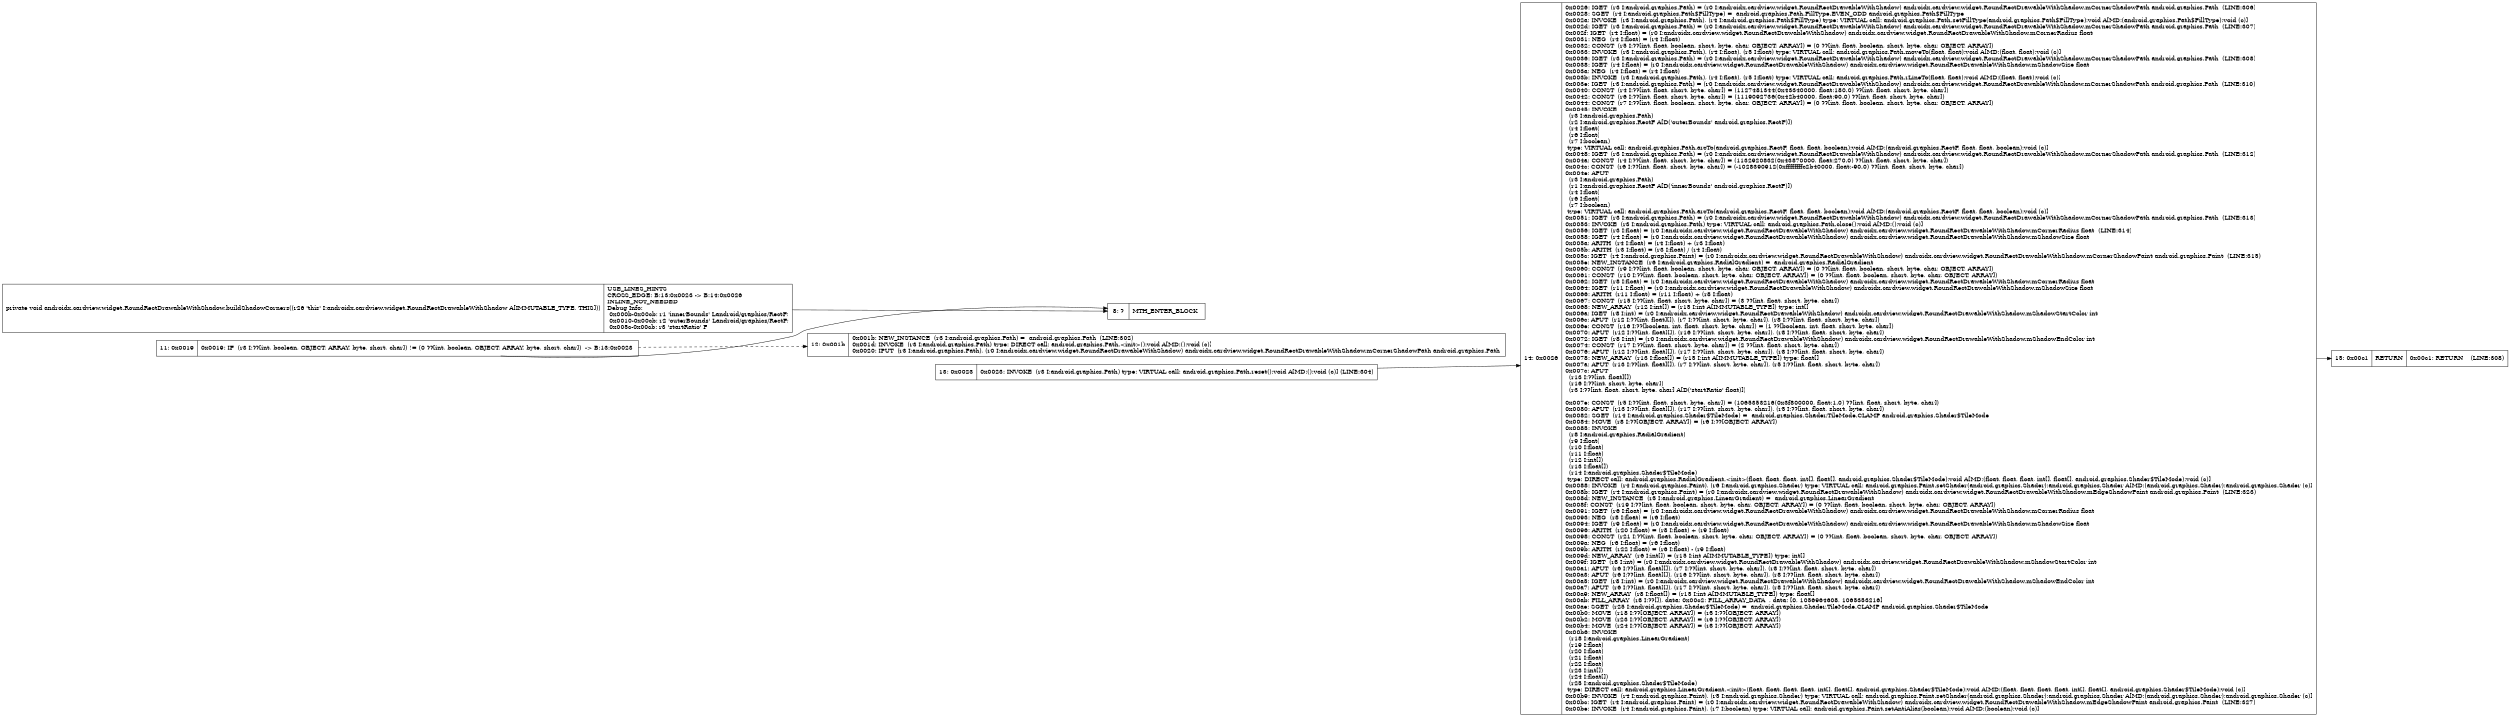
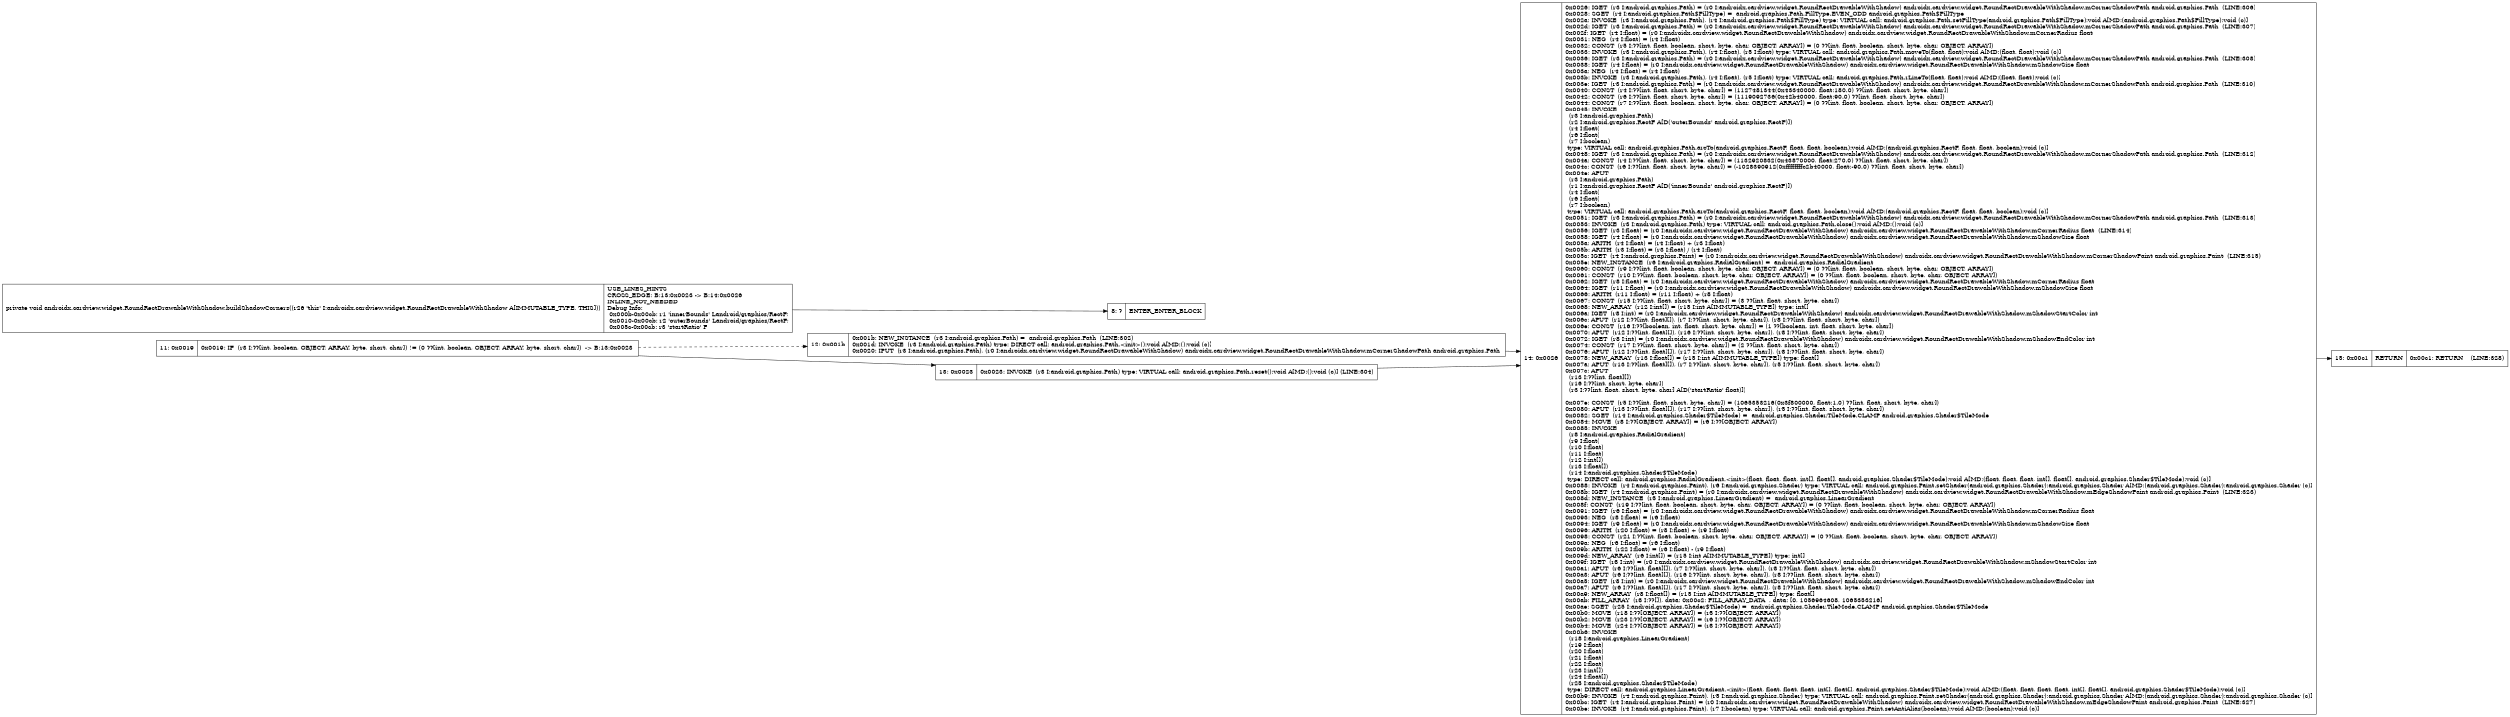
(1165, 311) -> (1165, 311)
(802, 332) -> (785, 360)
none -> (1511, 351)
(2457, 358) -> (2457, 358)
